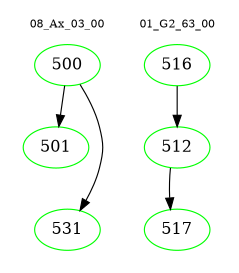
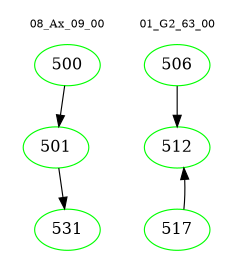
(67, 25) -> (67, 25)
(177, 65) -> (177, 65)
(102, 142) -> (61, 183)
(170, 183) -> (185, 195)
